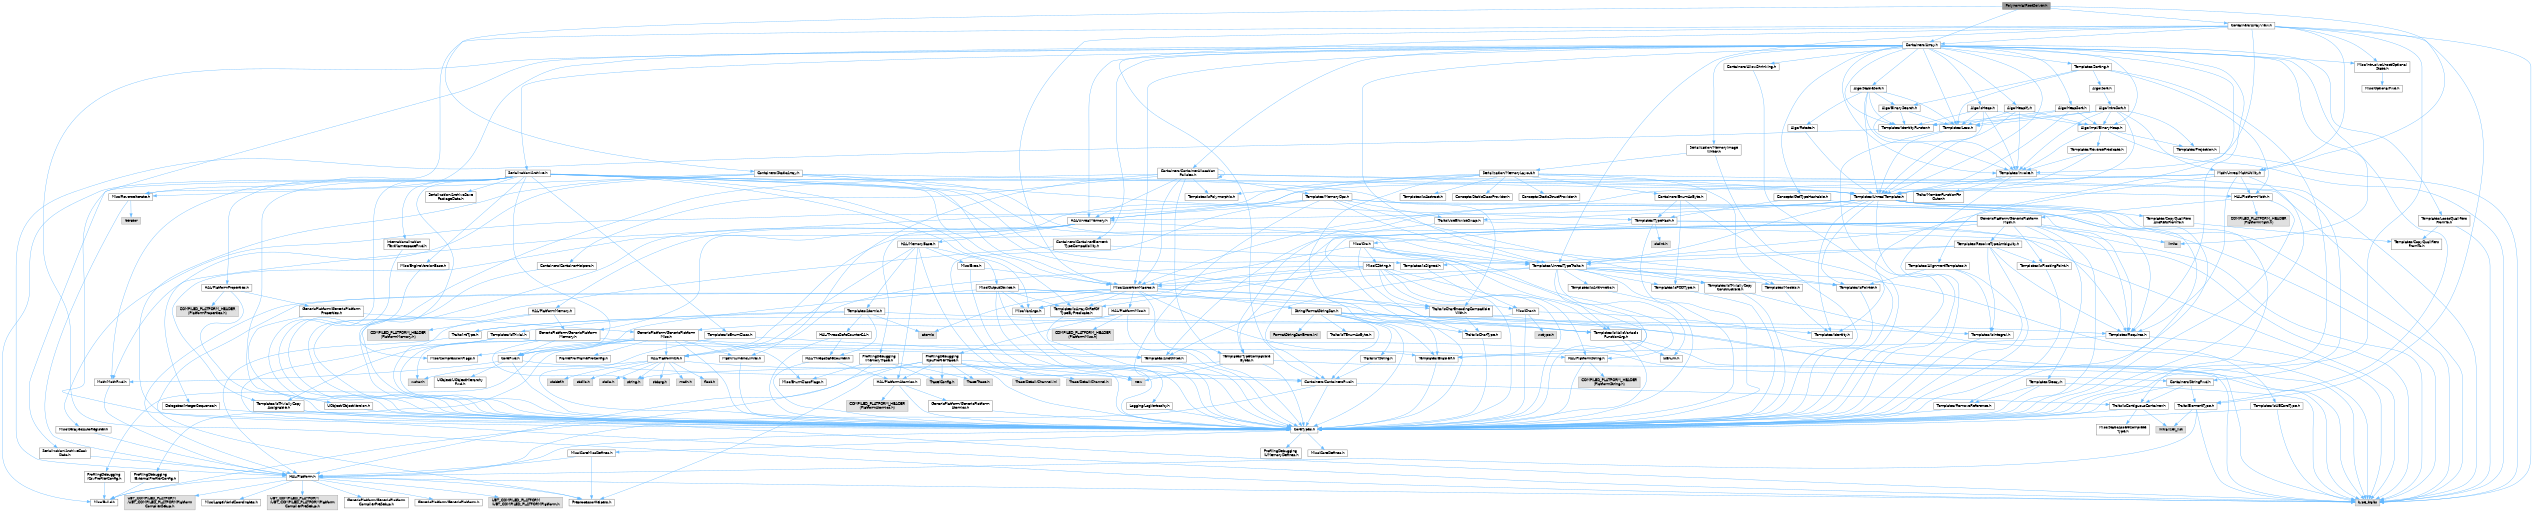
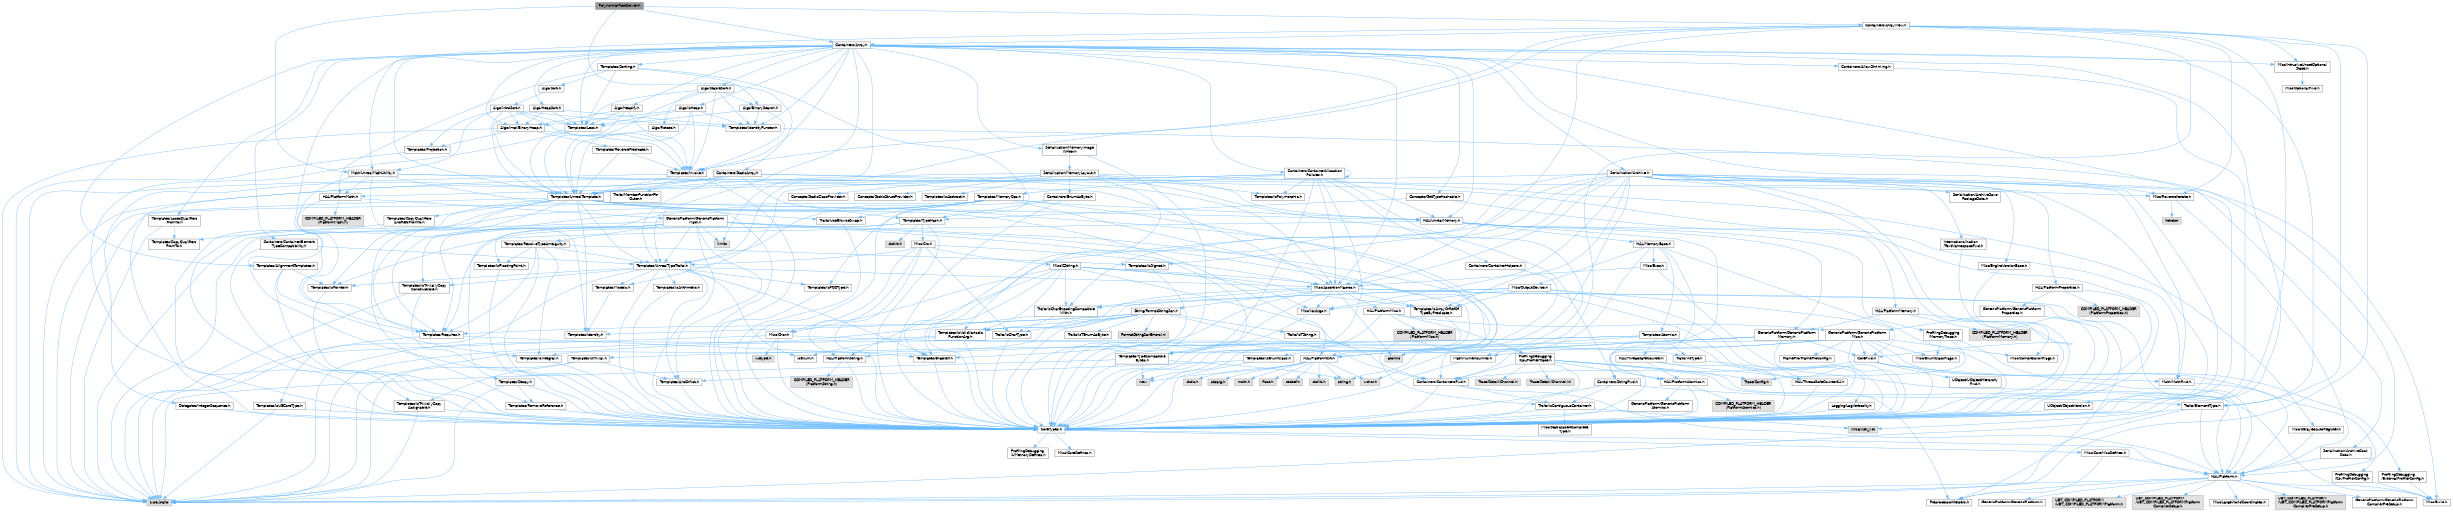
(2009, 238) -> none
(837, 345) -> (1710, 369)
(978, 382) -> none
